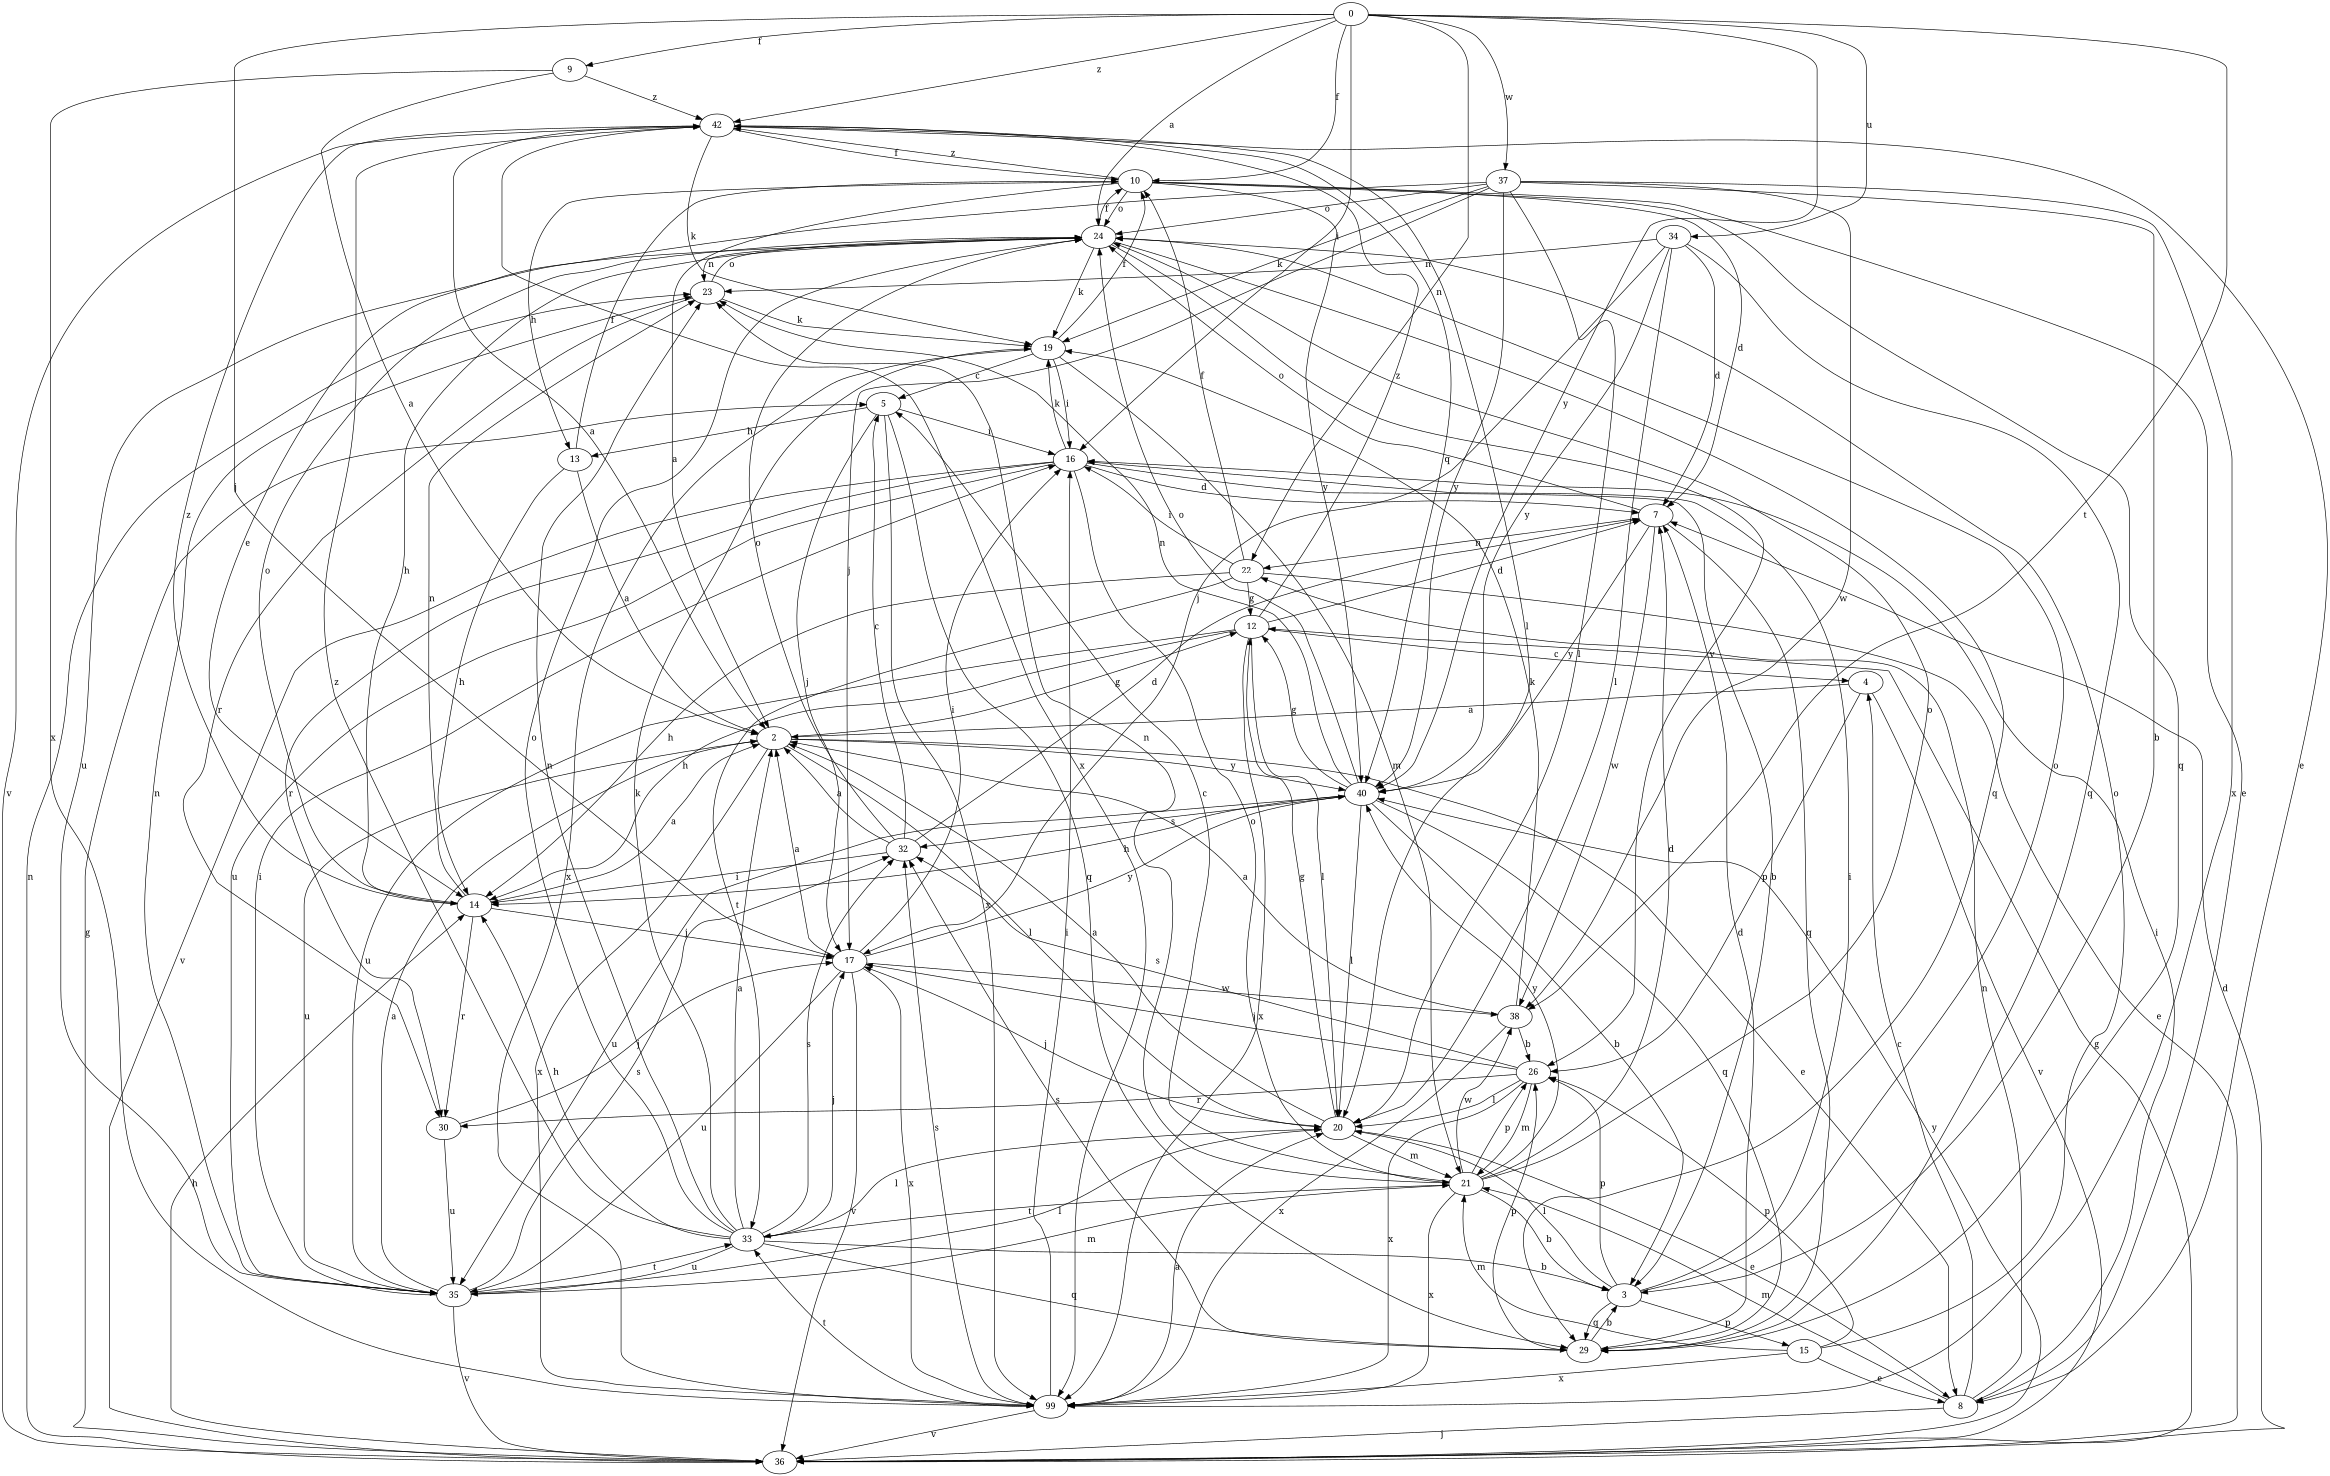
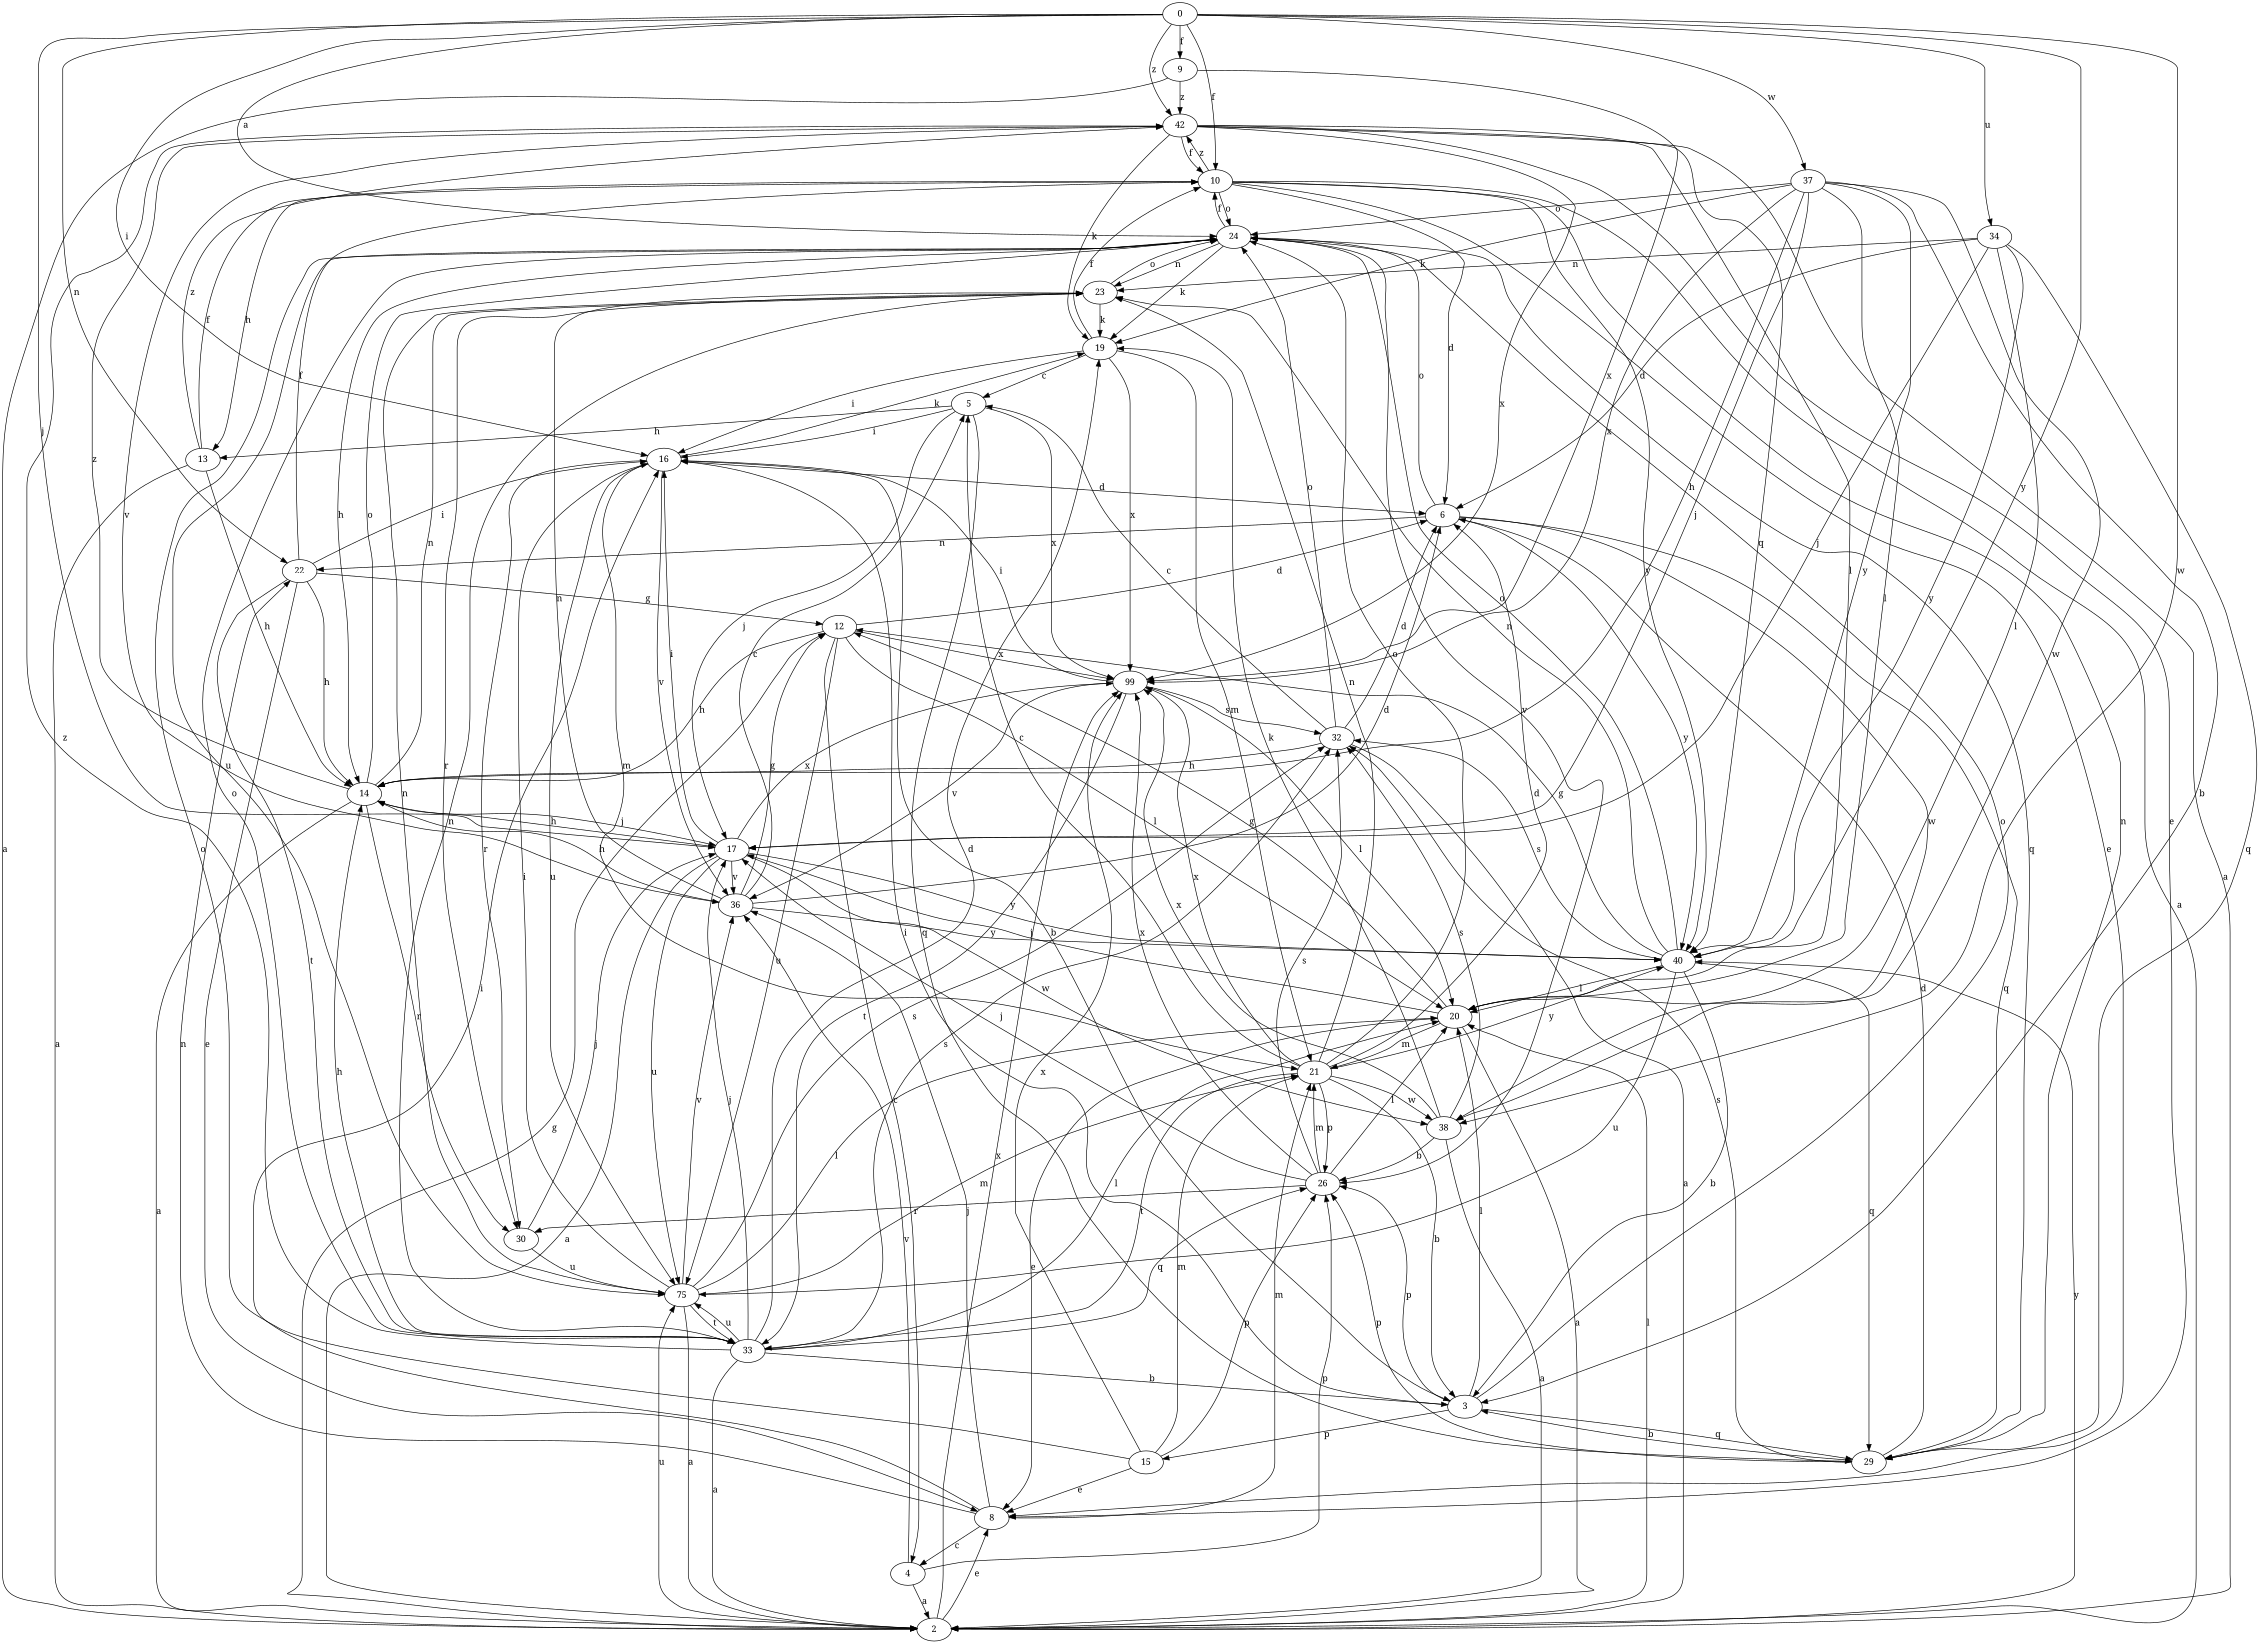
(1290, 178) -> (571, 168)
(1656, 515) -> (1443, 515)
(2085, 515) -> (2181, 571)
(248, 543) -> (1692, 488)
(2181, 766) -> (2124, 822)
(638, 794) -> (971, 850)
(1253, 822) -> (627, 766)
(946, 869) -> (558, 827)
(737, 878) -> (1192, 766)
(88, 933) -> (755, 655)
none -> (1458, 934)
(1178, 1267) -> (1361, 850)
(454, 1295) -> (682, 1295)
(1159, 1321) -> (1058, 1325)
(2237, 1373) -> (231, 1338)
